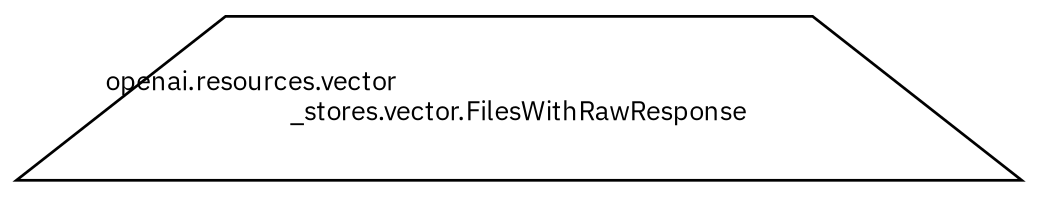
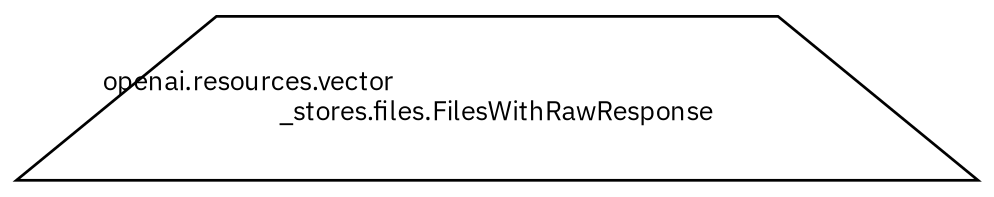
(519, 98) -> (497, 98)
